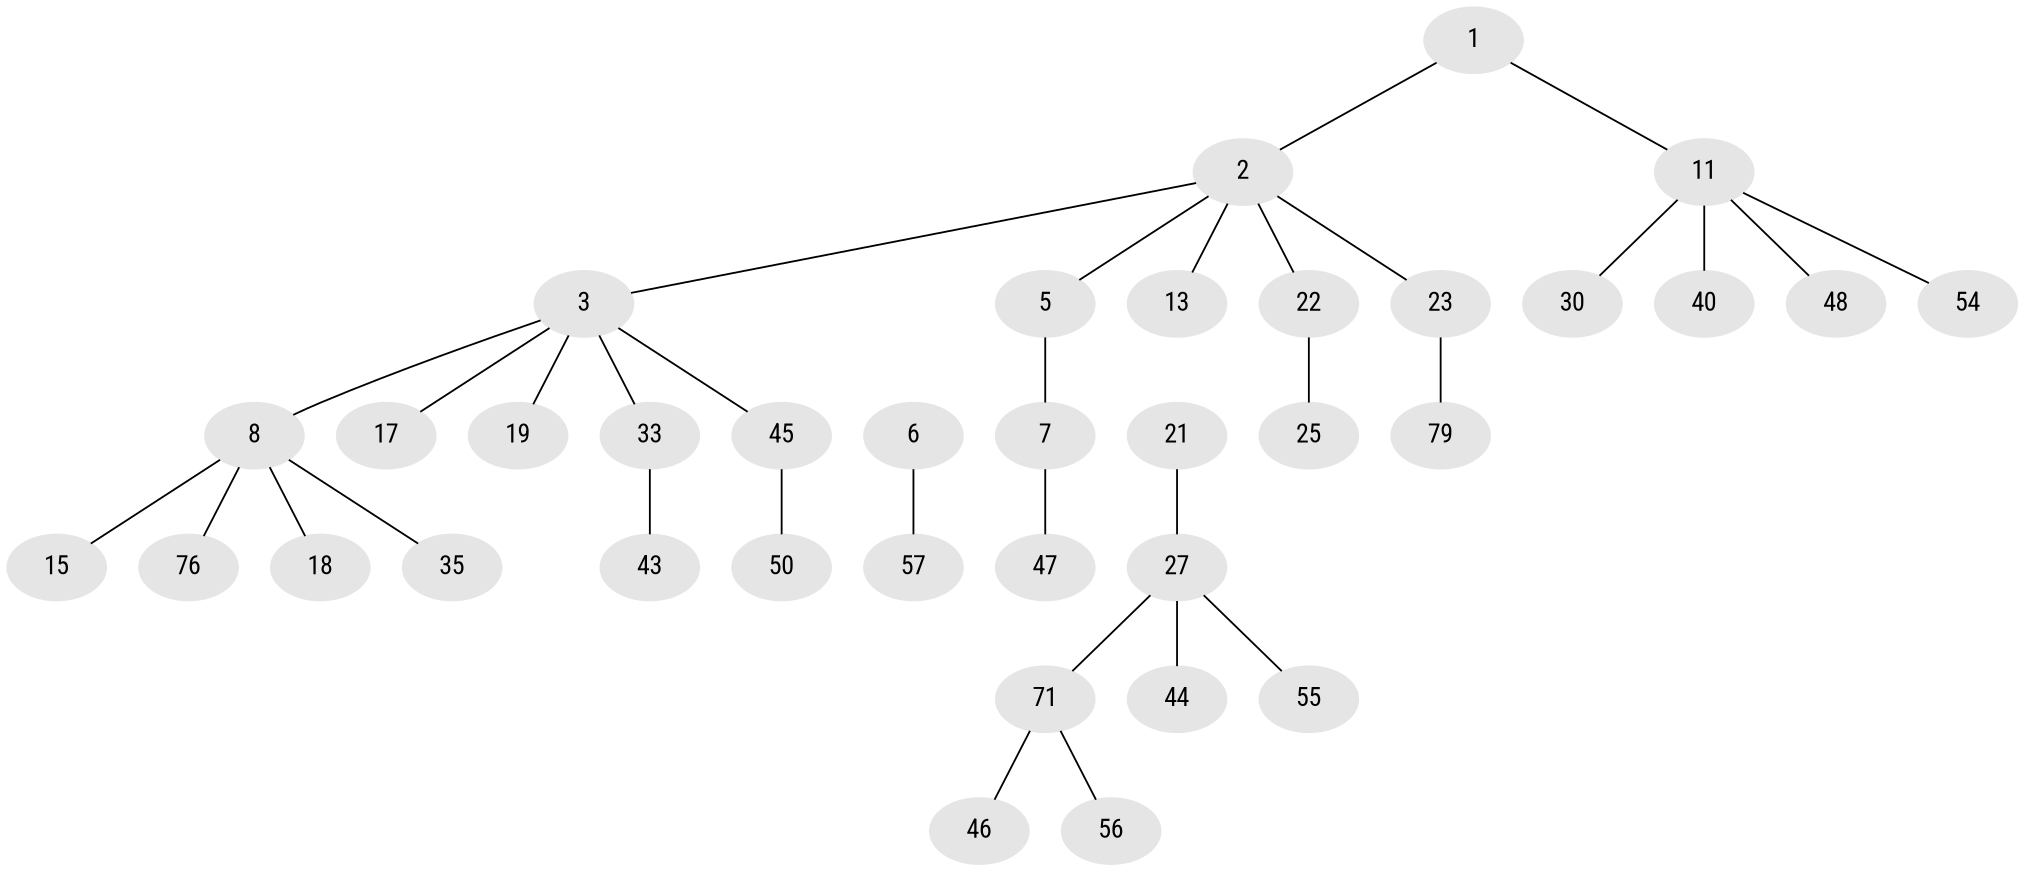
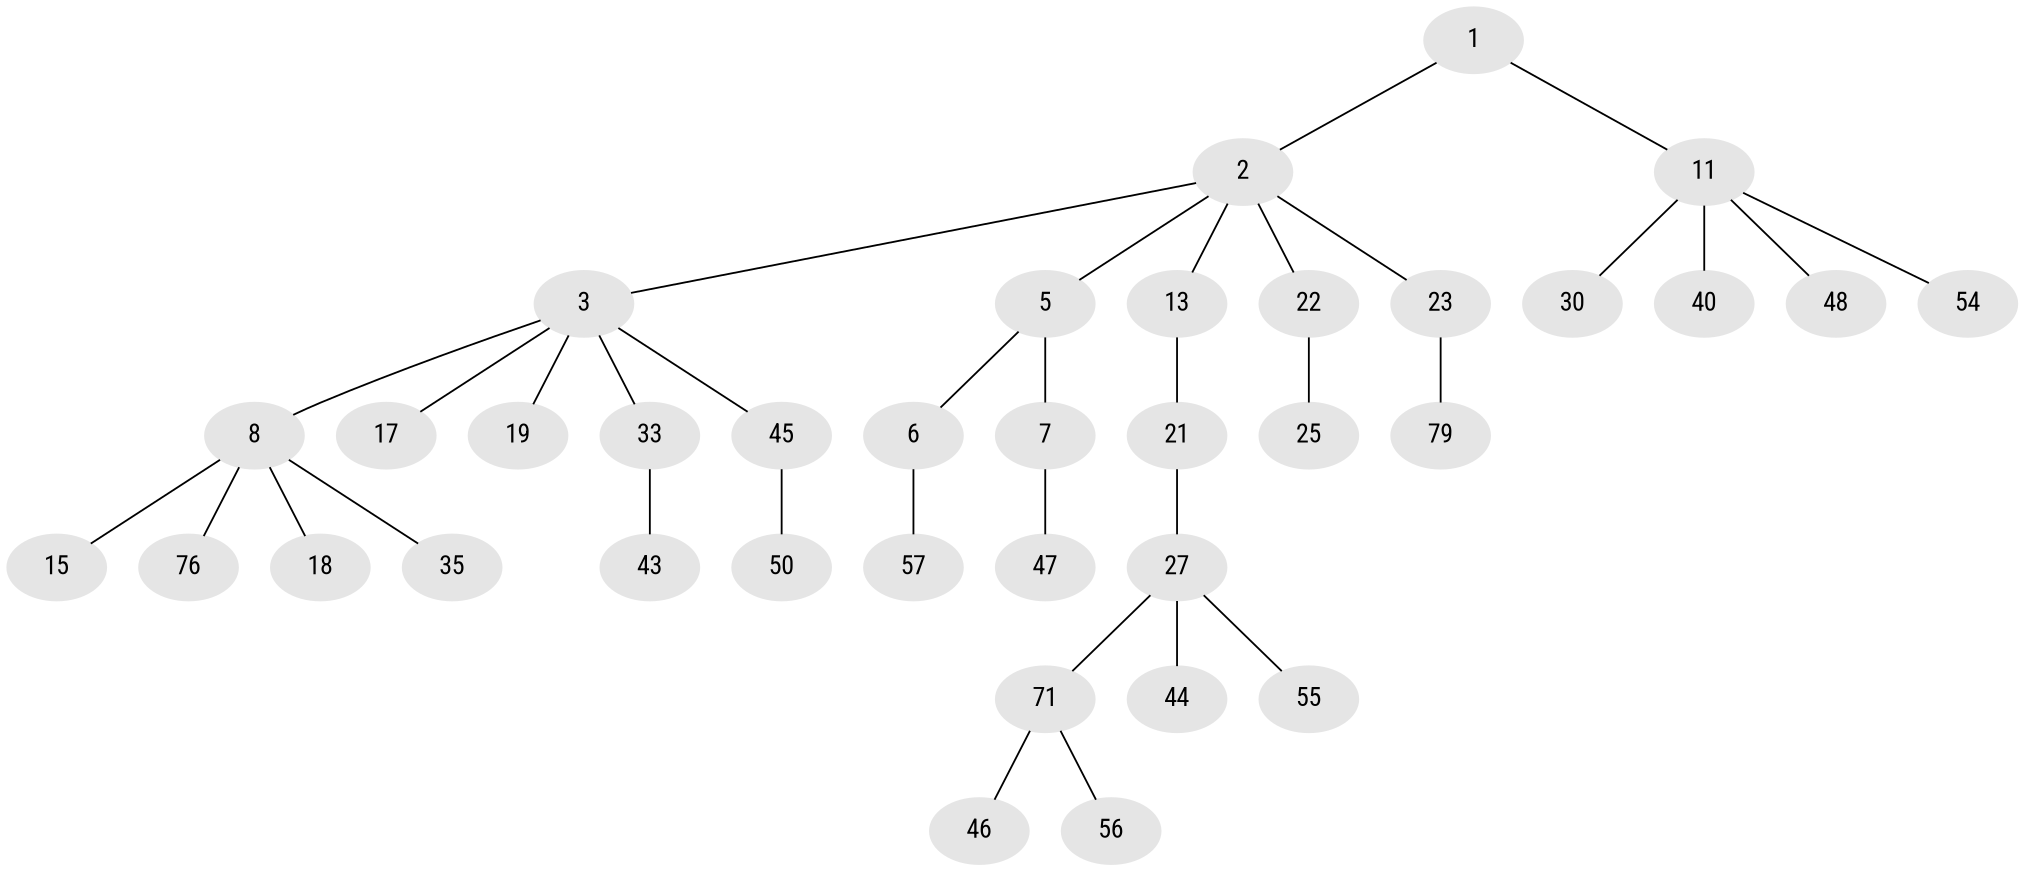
none -> (980, 370)
none -> (1177, 370)
